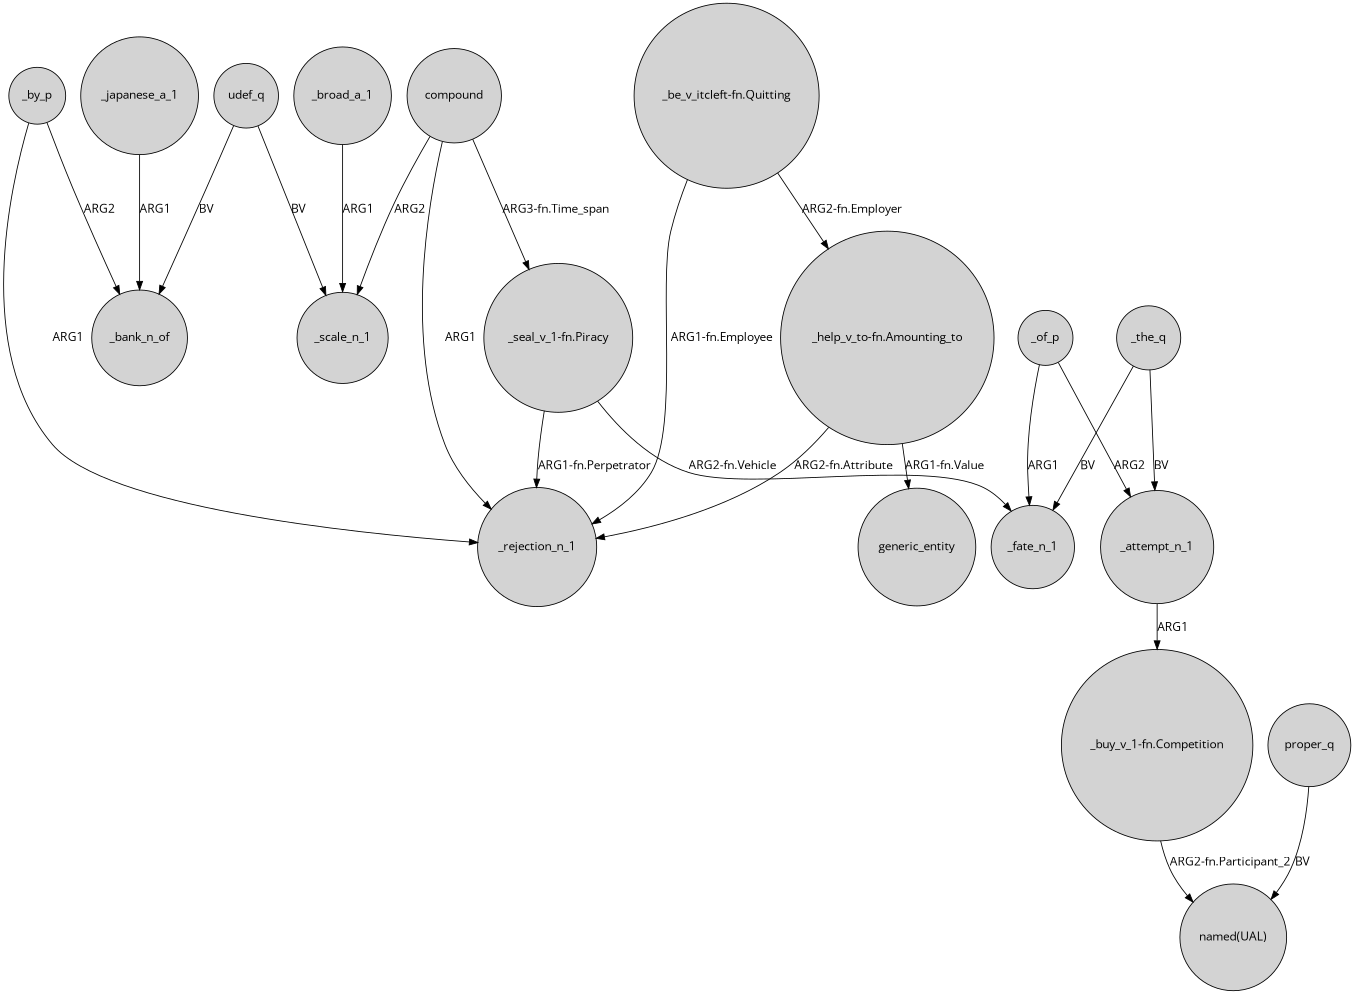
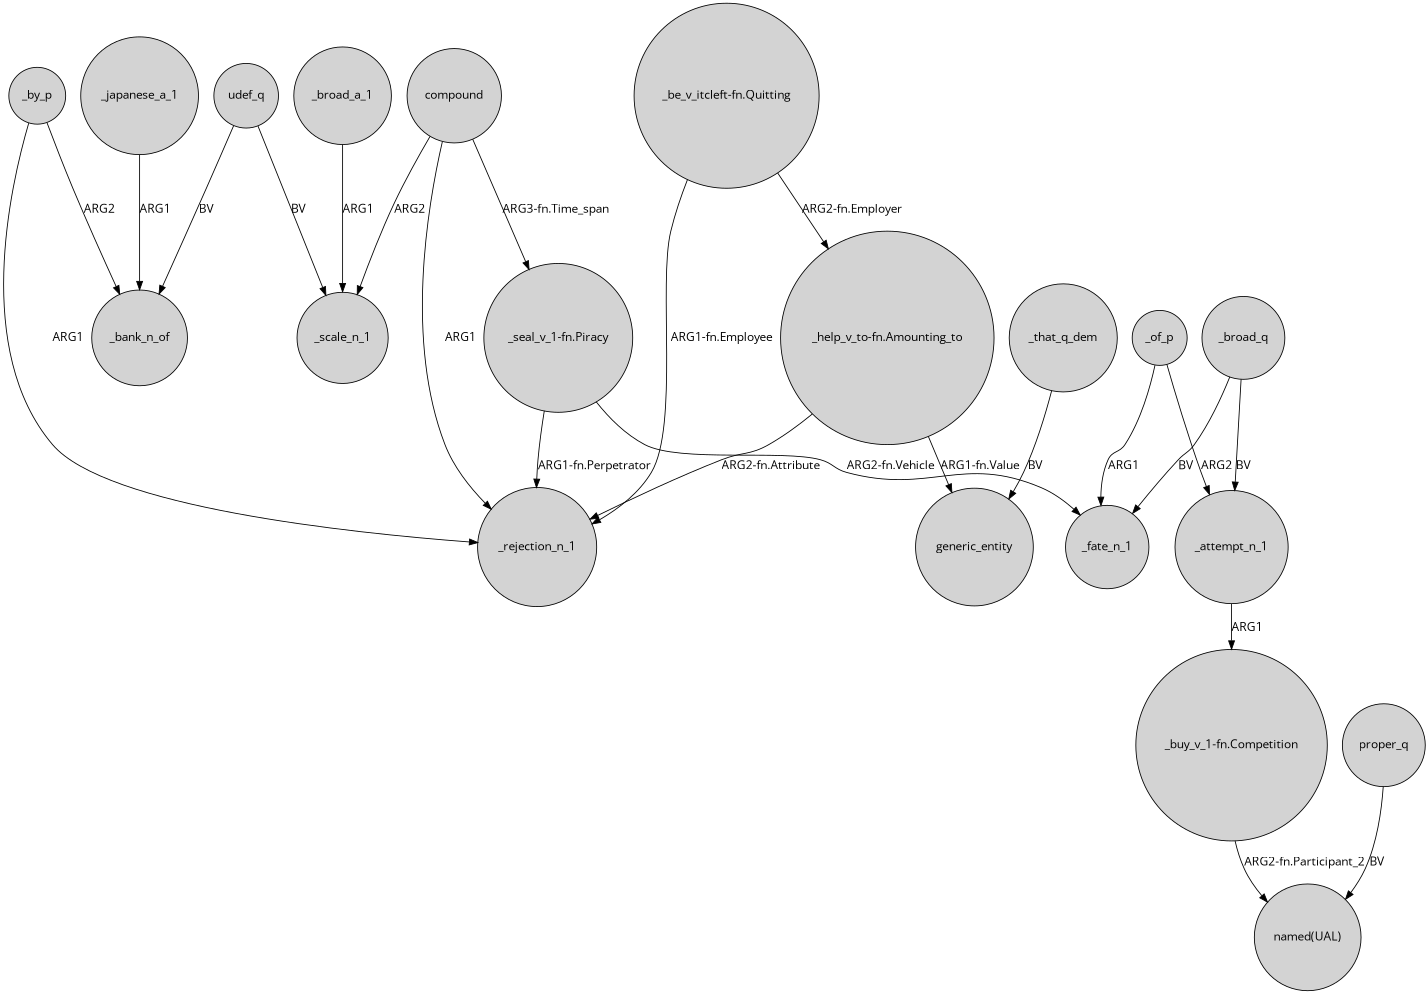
none -> (1063, 338)
(1149, 338) -> (1243, 338)
